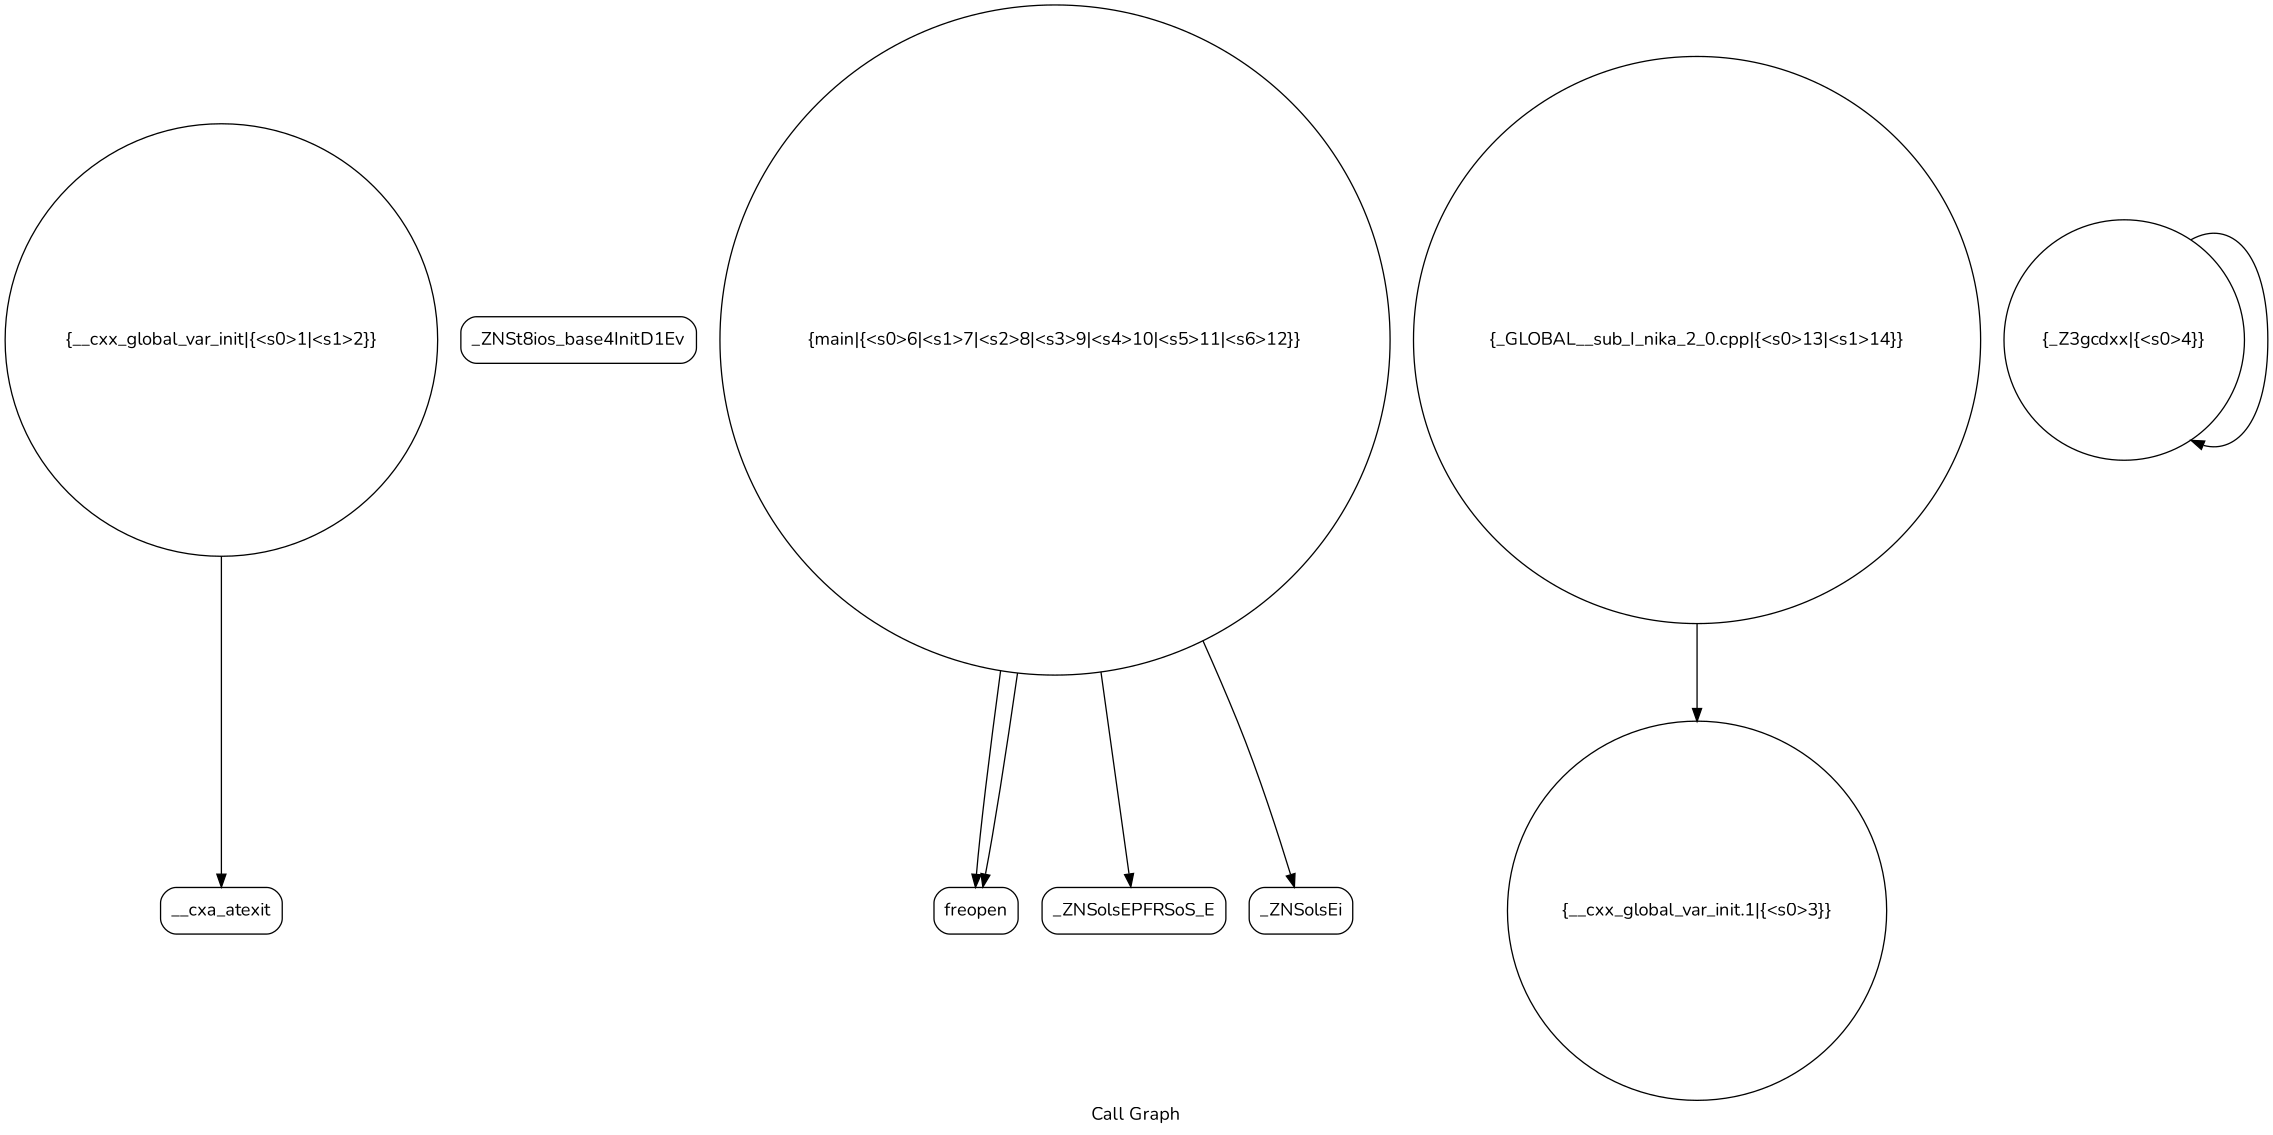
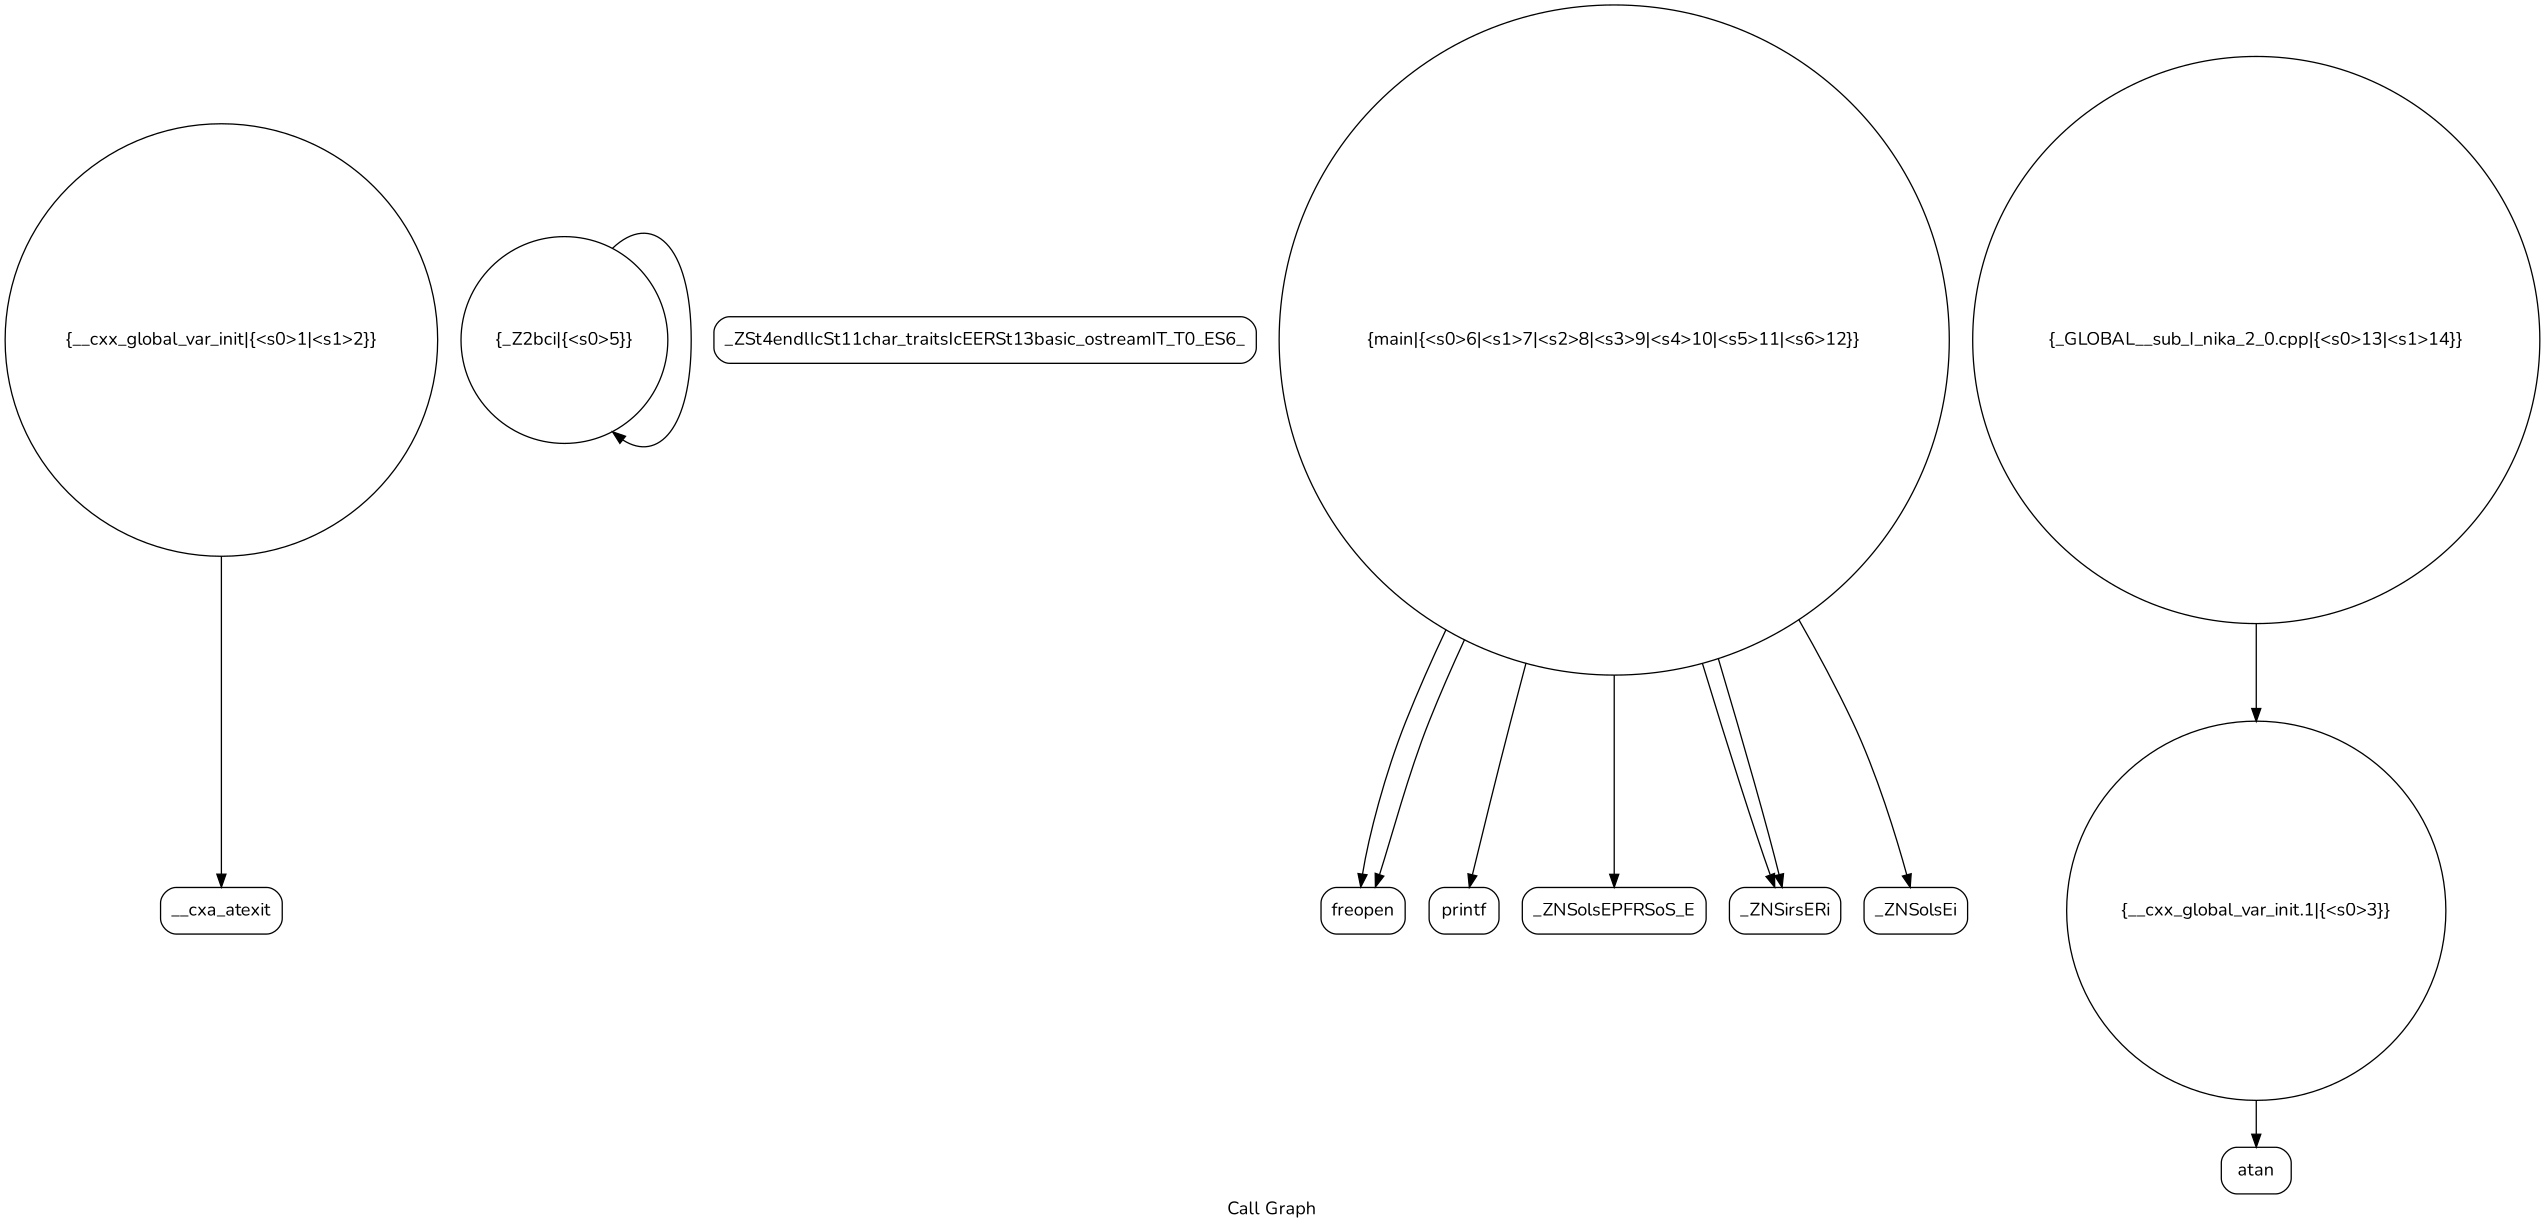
none -> (564, 340)
(579, 340) -> none
none -> (985, 340)
(2124, 340) -> none
none -> (1464, 911)
none -> (1785, 911)
none -> (2256, 1171)
